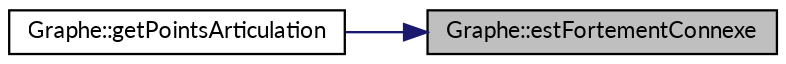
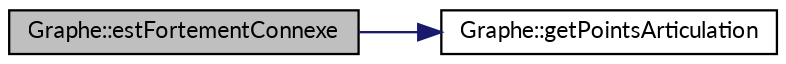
(374, 32) -> (388, 32)
